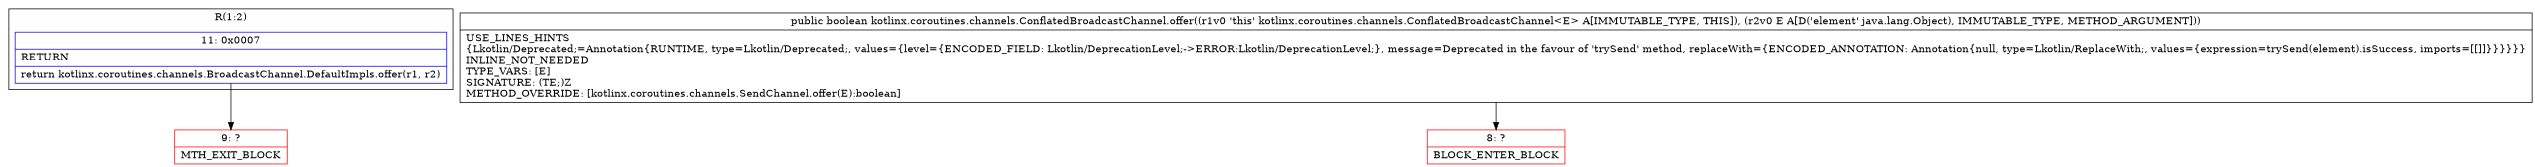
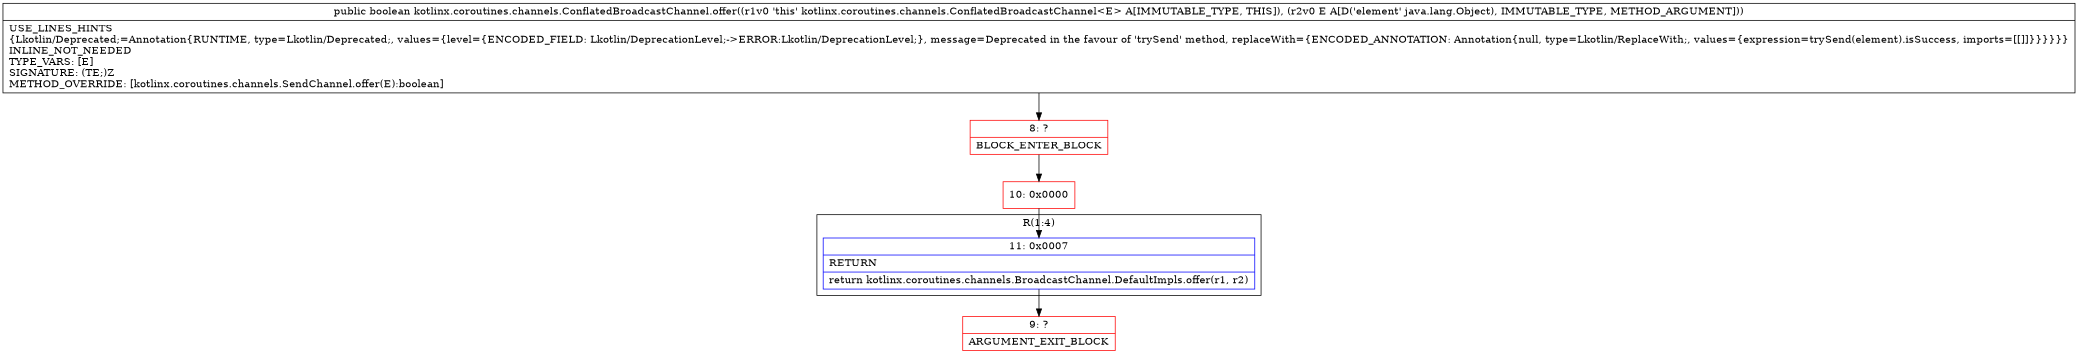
(231, 17) -> (1039, 223)
(231, 155) -> (1039, 342)
none -> (1039, 195)
